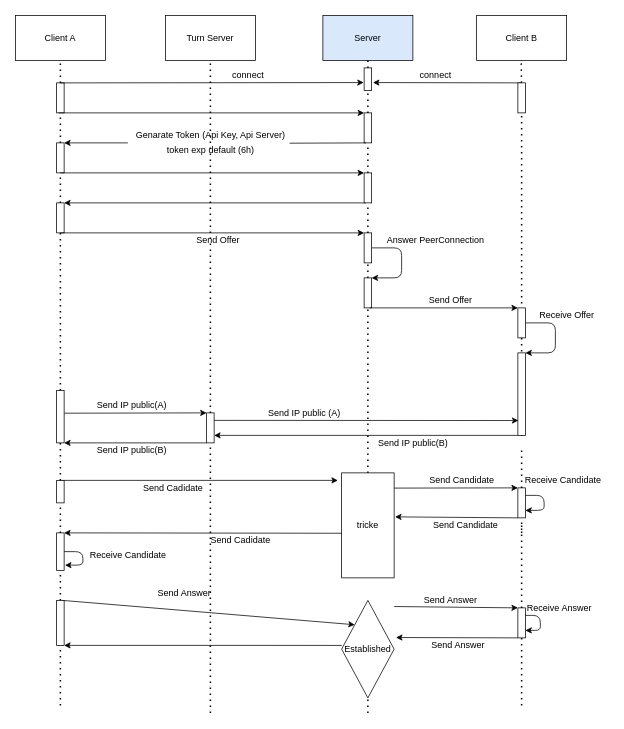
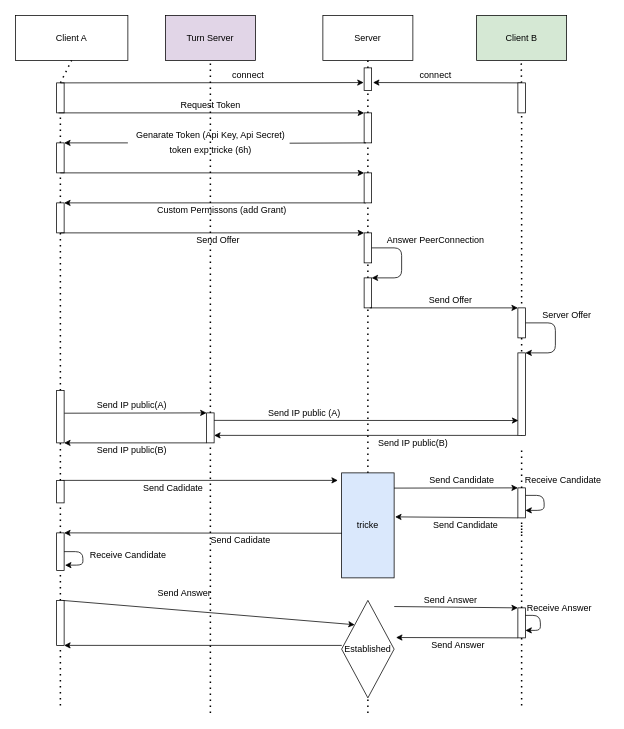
(60, 38) -> (72, 38)
(210, 38) -> (210, 38)
(368, 38) -> (368, 38)
(522, 38) -> (522, 38)
none -> (210, 105)
(211, 135) -> (211, 135)
(211, 150) -> (211, 150)
none -> (222, 210)
(567, 315) -> (567, 315)
(368, 525) -> (368, 525)
